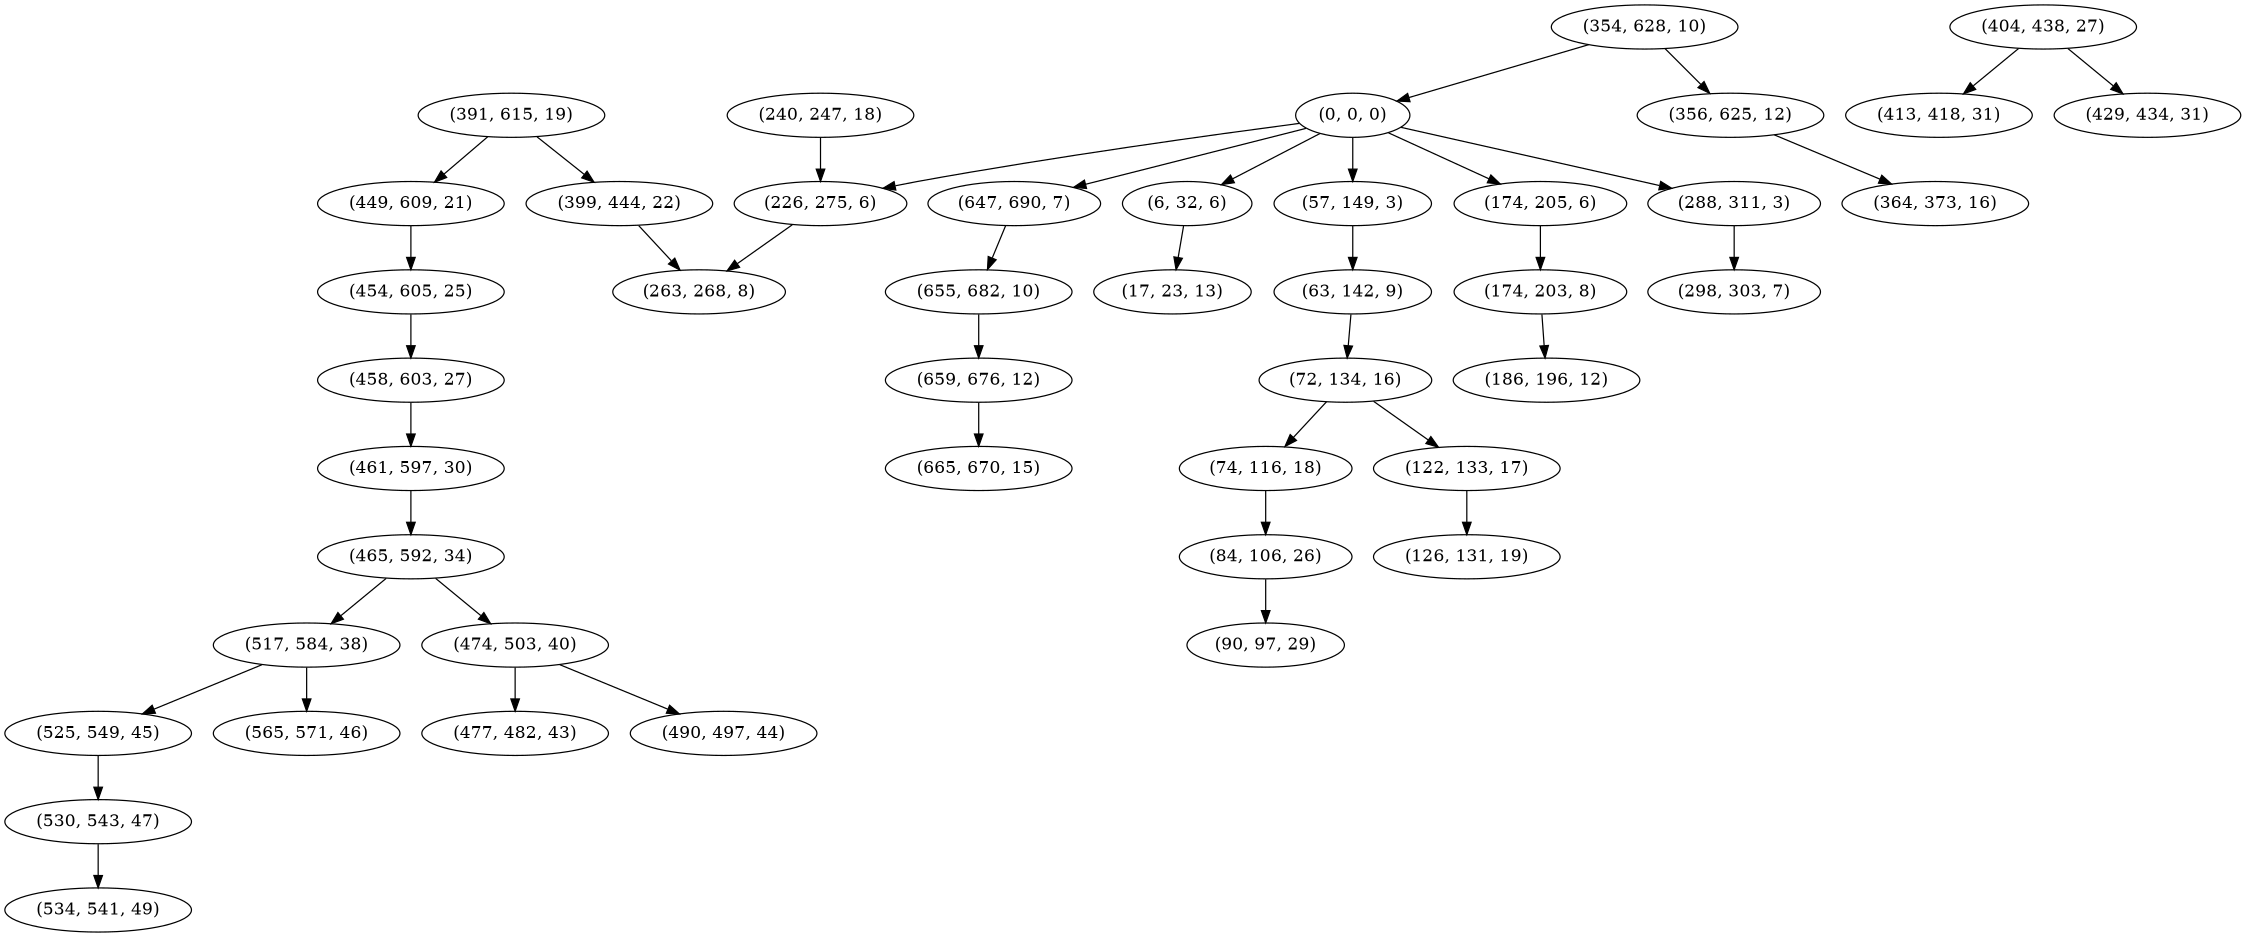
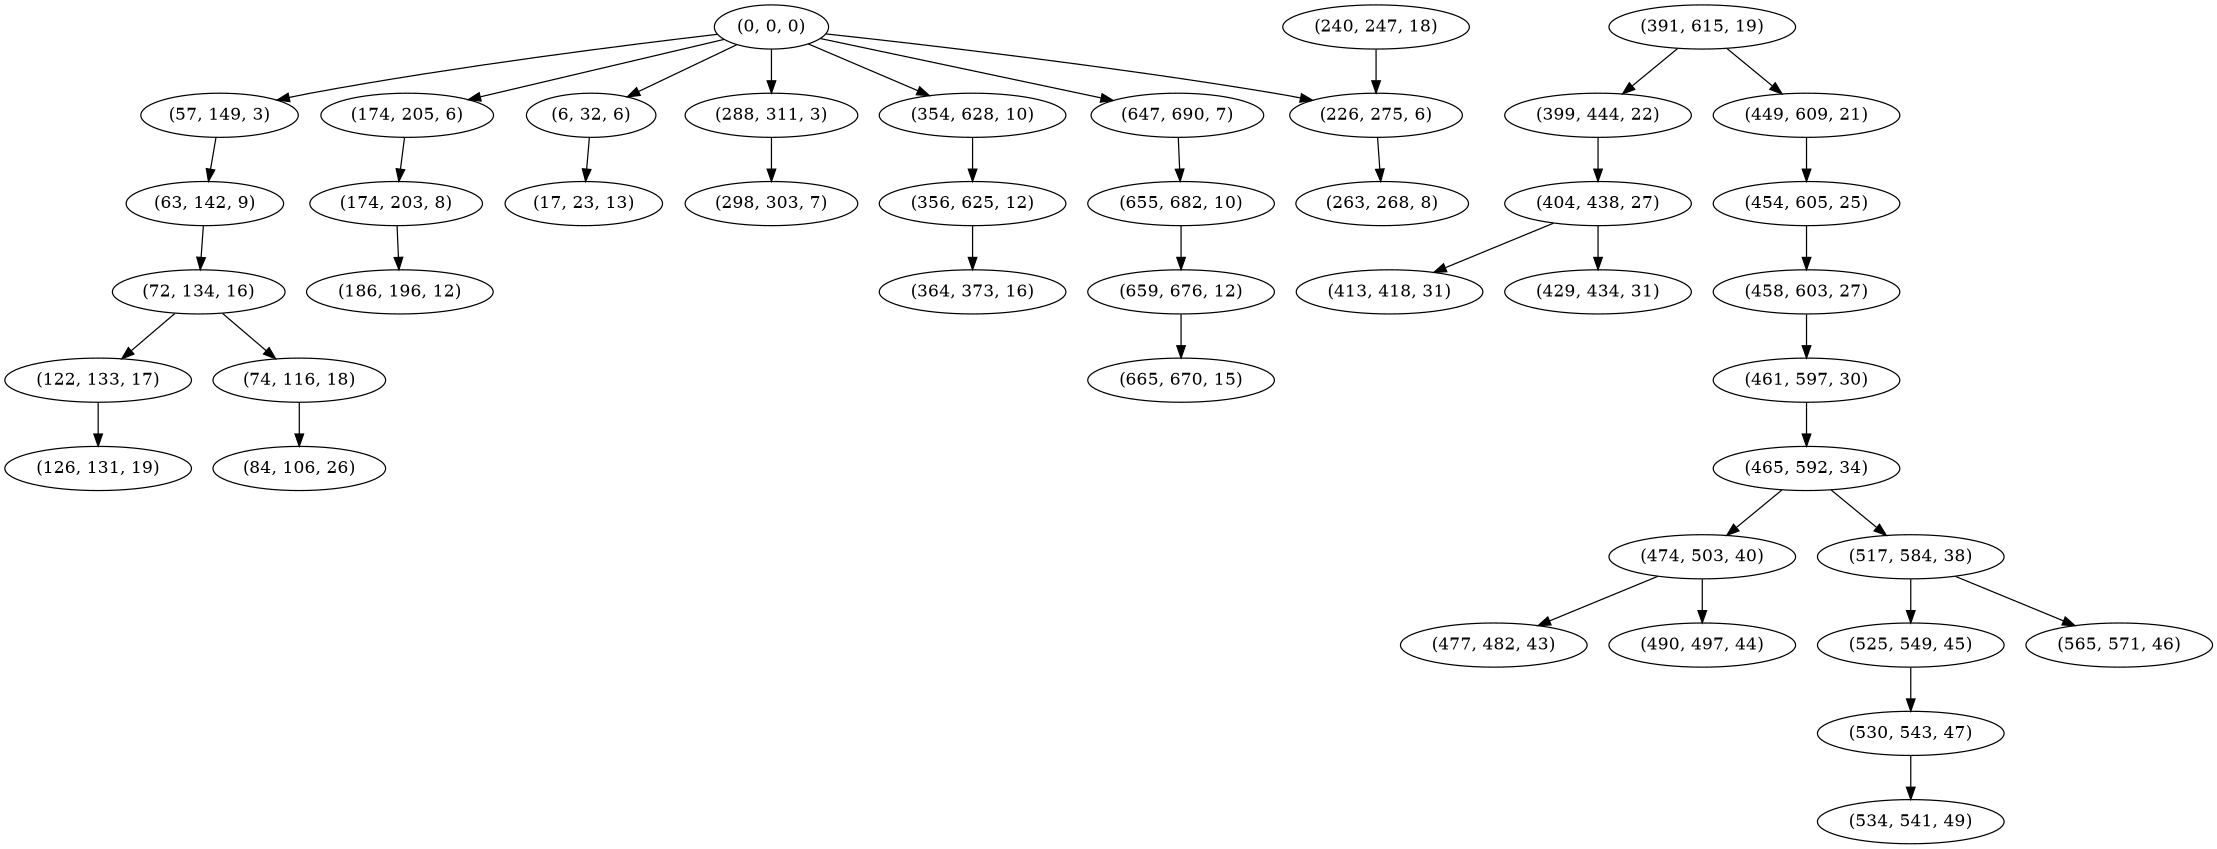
(1499, 71) -> (863, 67)
(655, 243) -> (1598, 153)
(1266, 645) -> none
